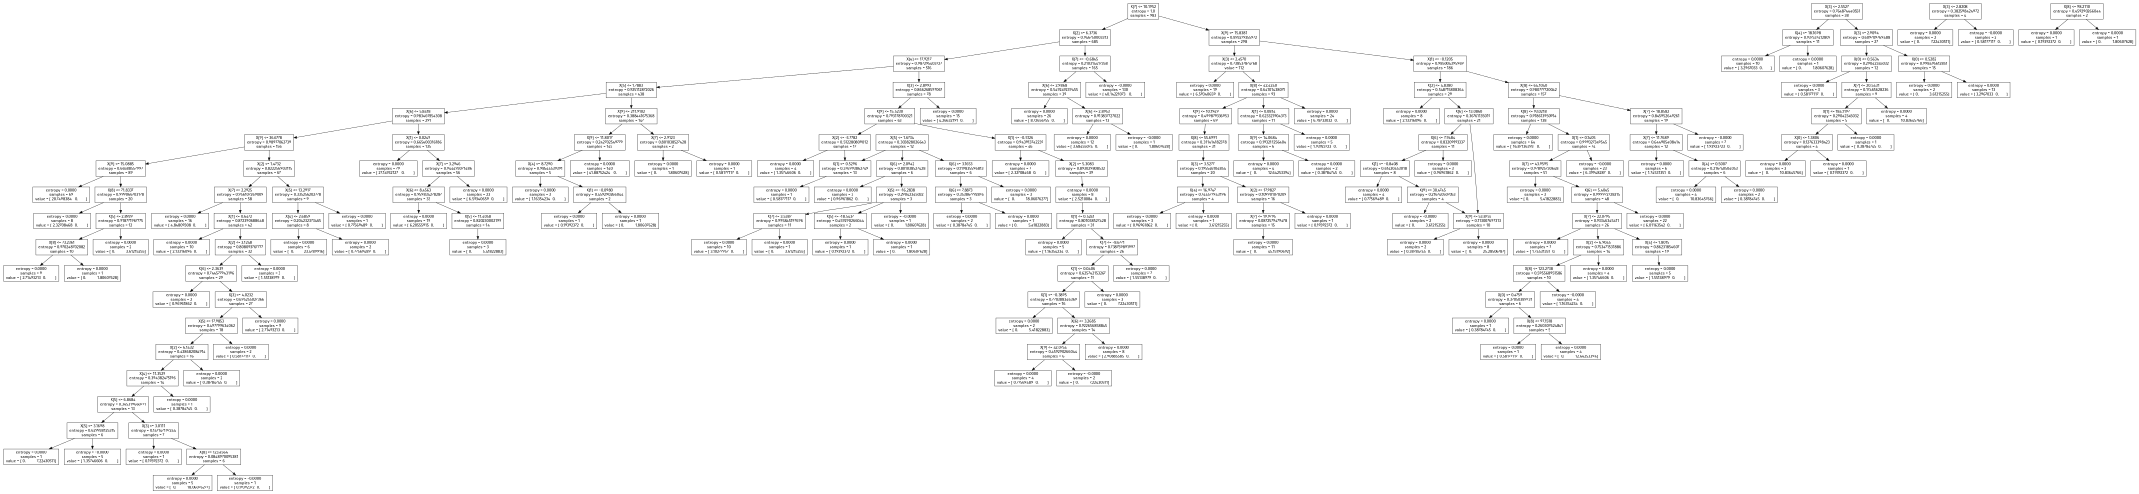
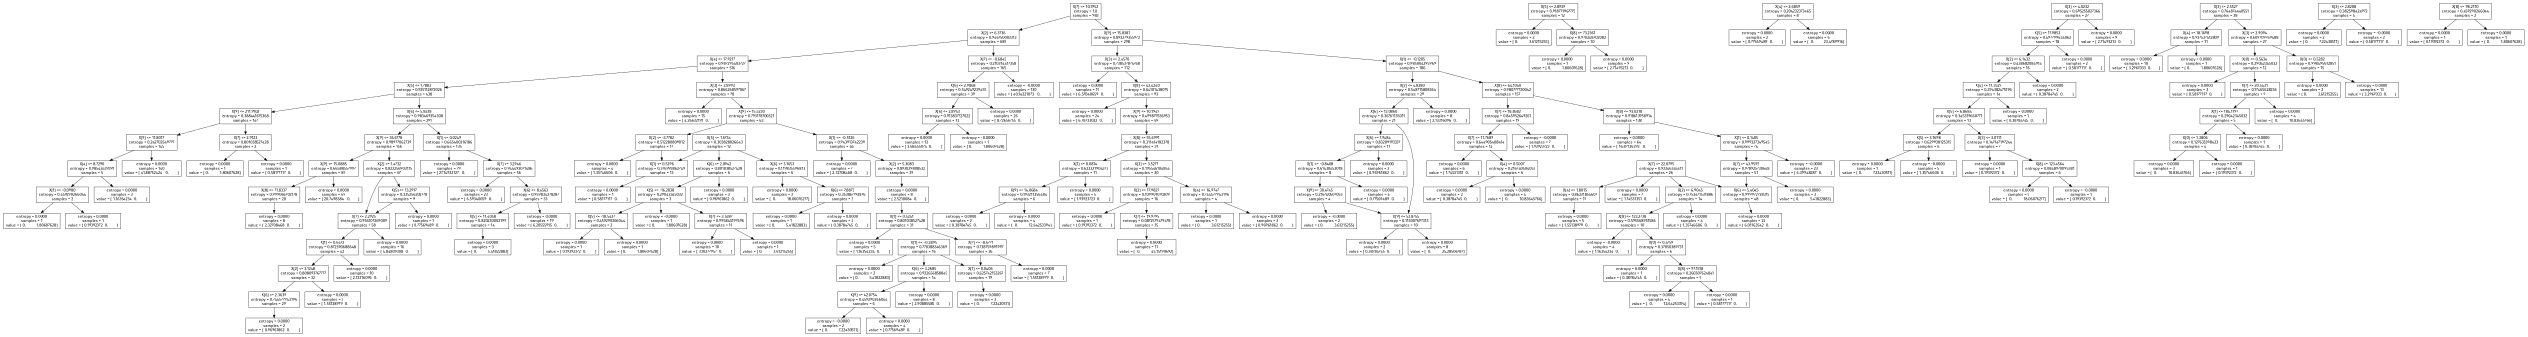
(1234, 64) -> (1117, 64)
(1263, 102) -> (1117, 155)
(121, 206) -> none
(298, 206) -> (385, 207)
(1597, 206) -> (1702, 181)
(225, 285) -> none
(1070, 285) -> (951, 260)
